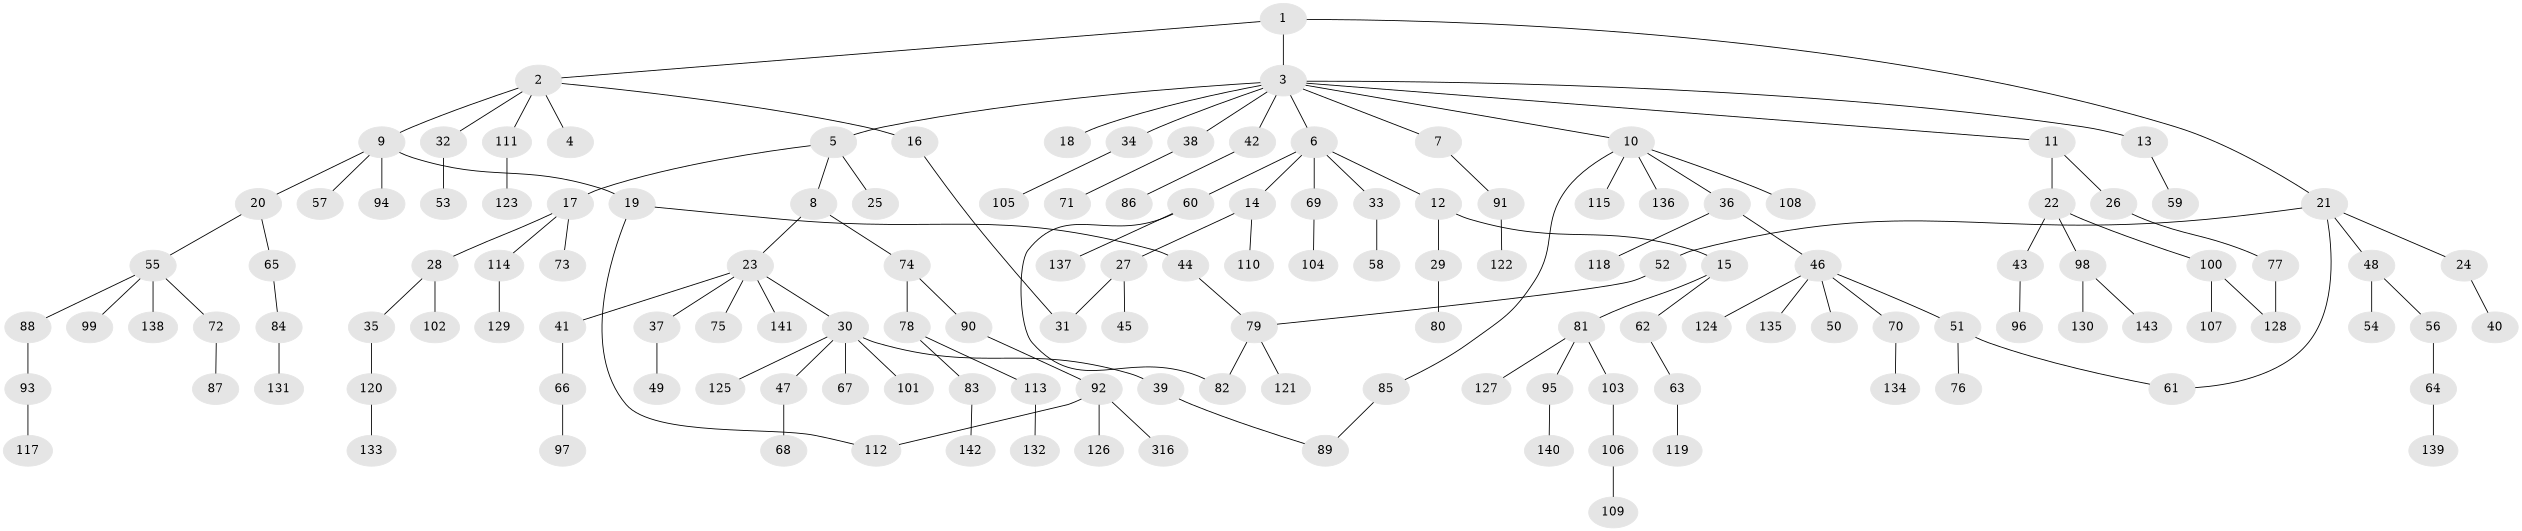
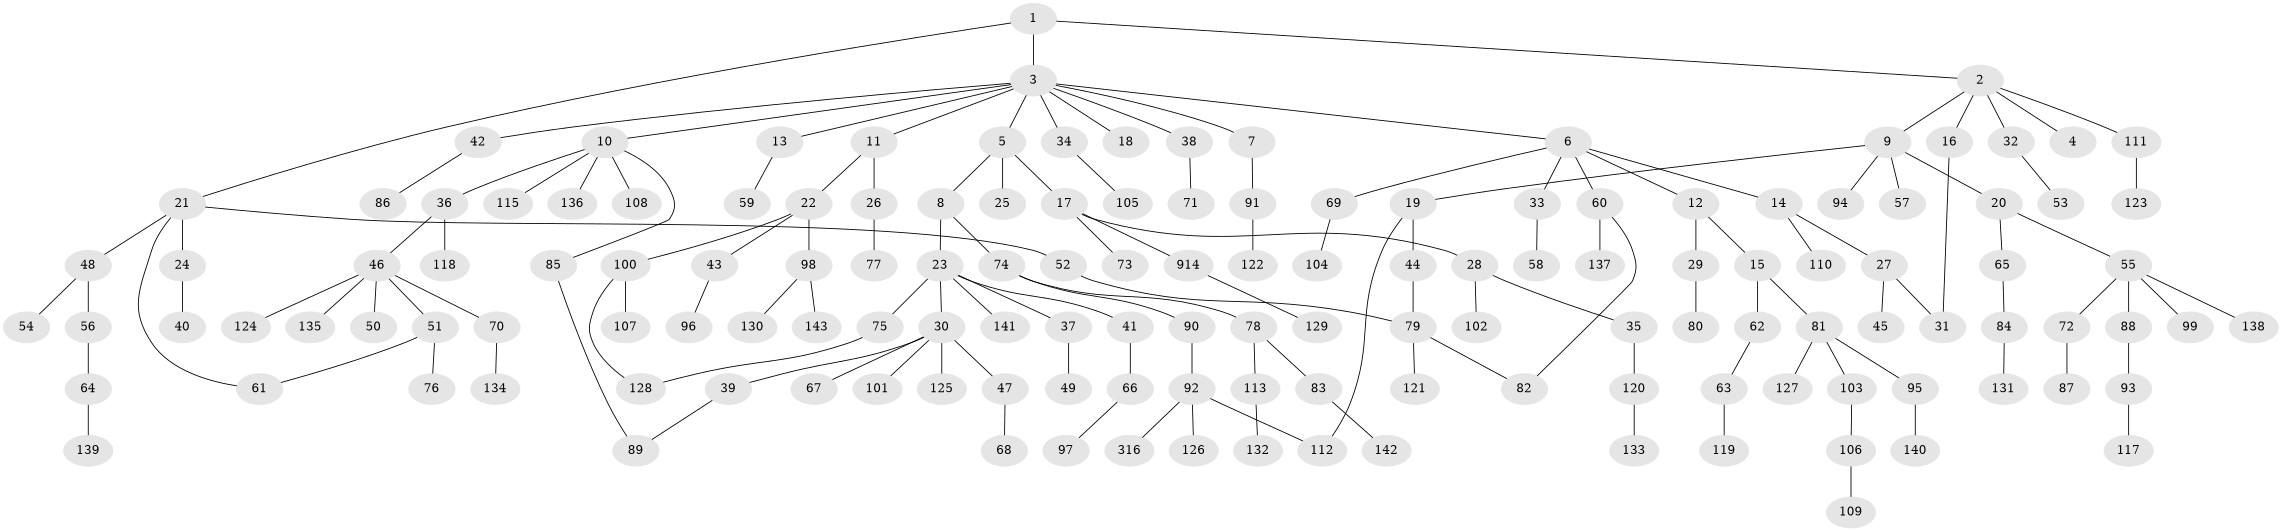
(499, 266) -> (1189, 266)
(2276, 297) -> (763, 362)
